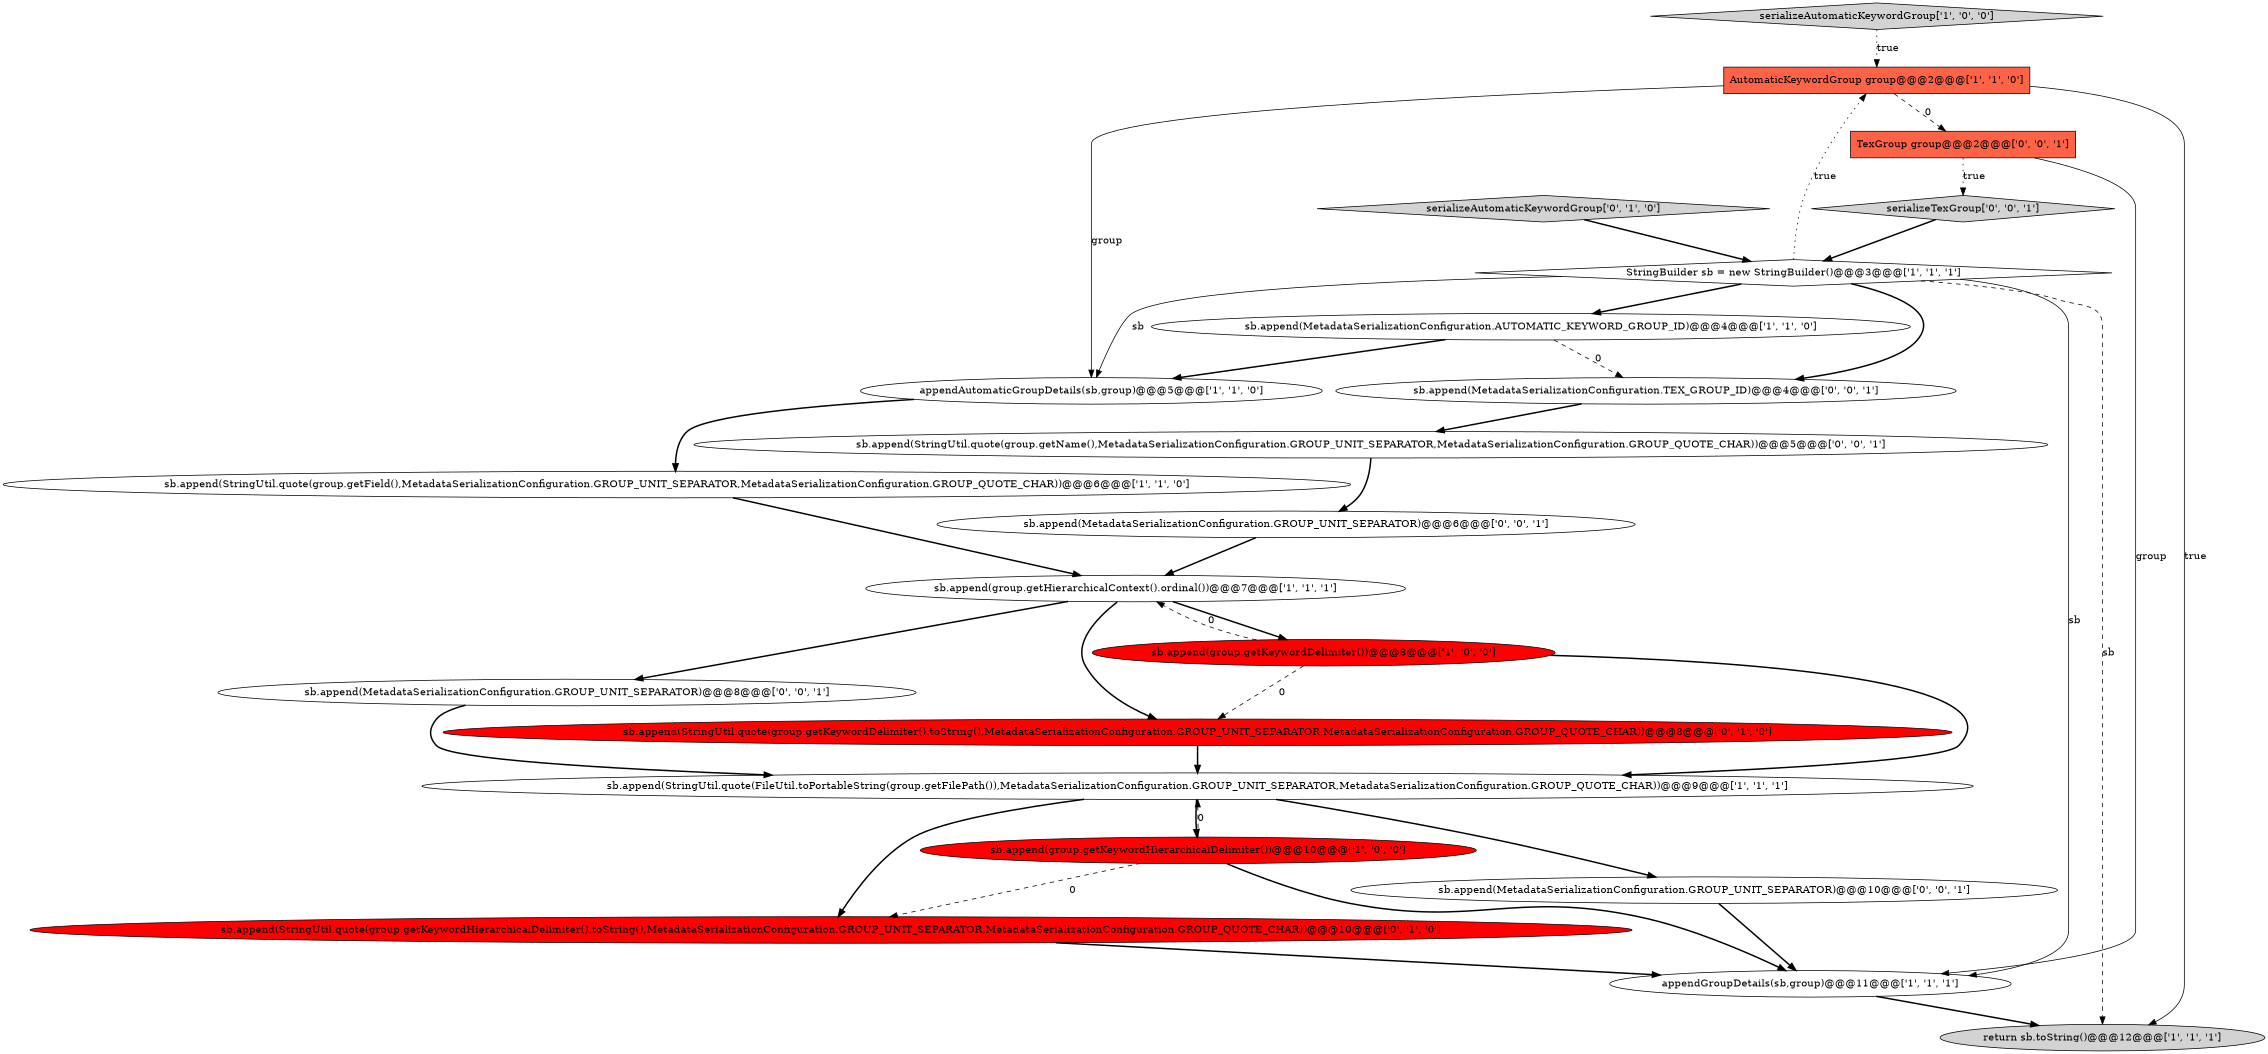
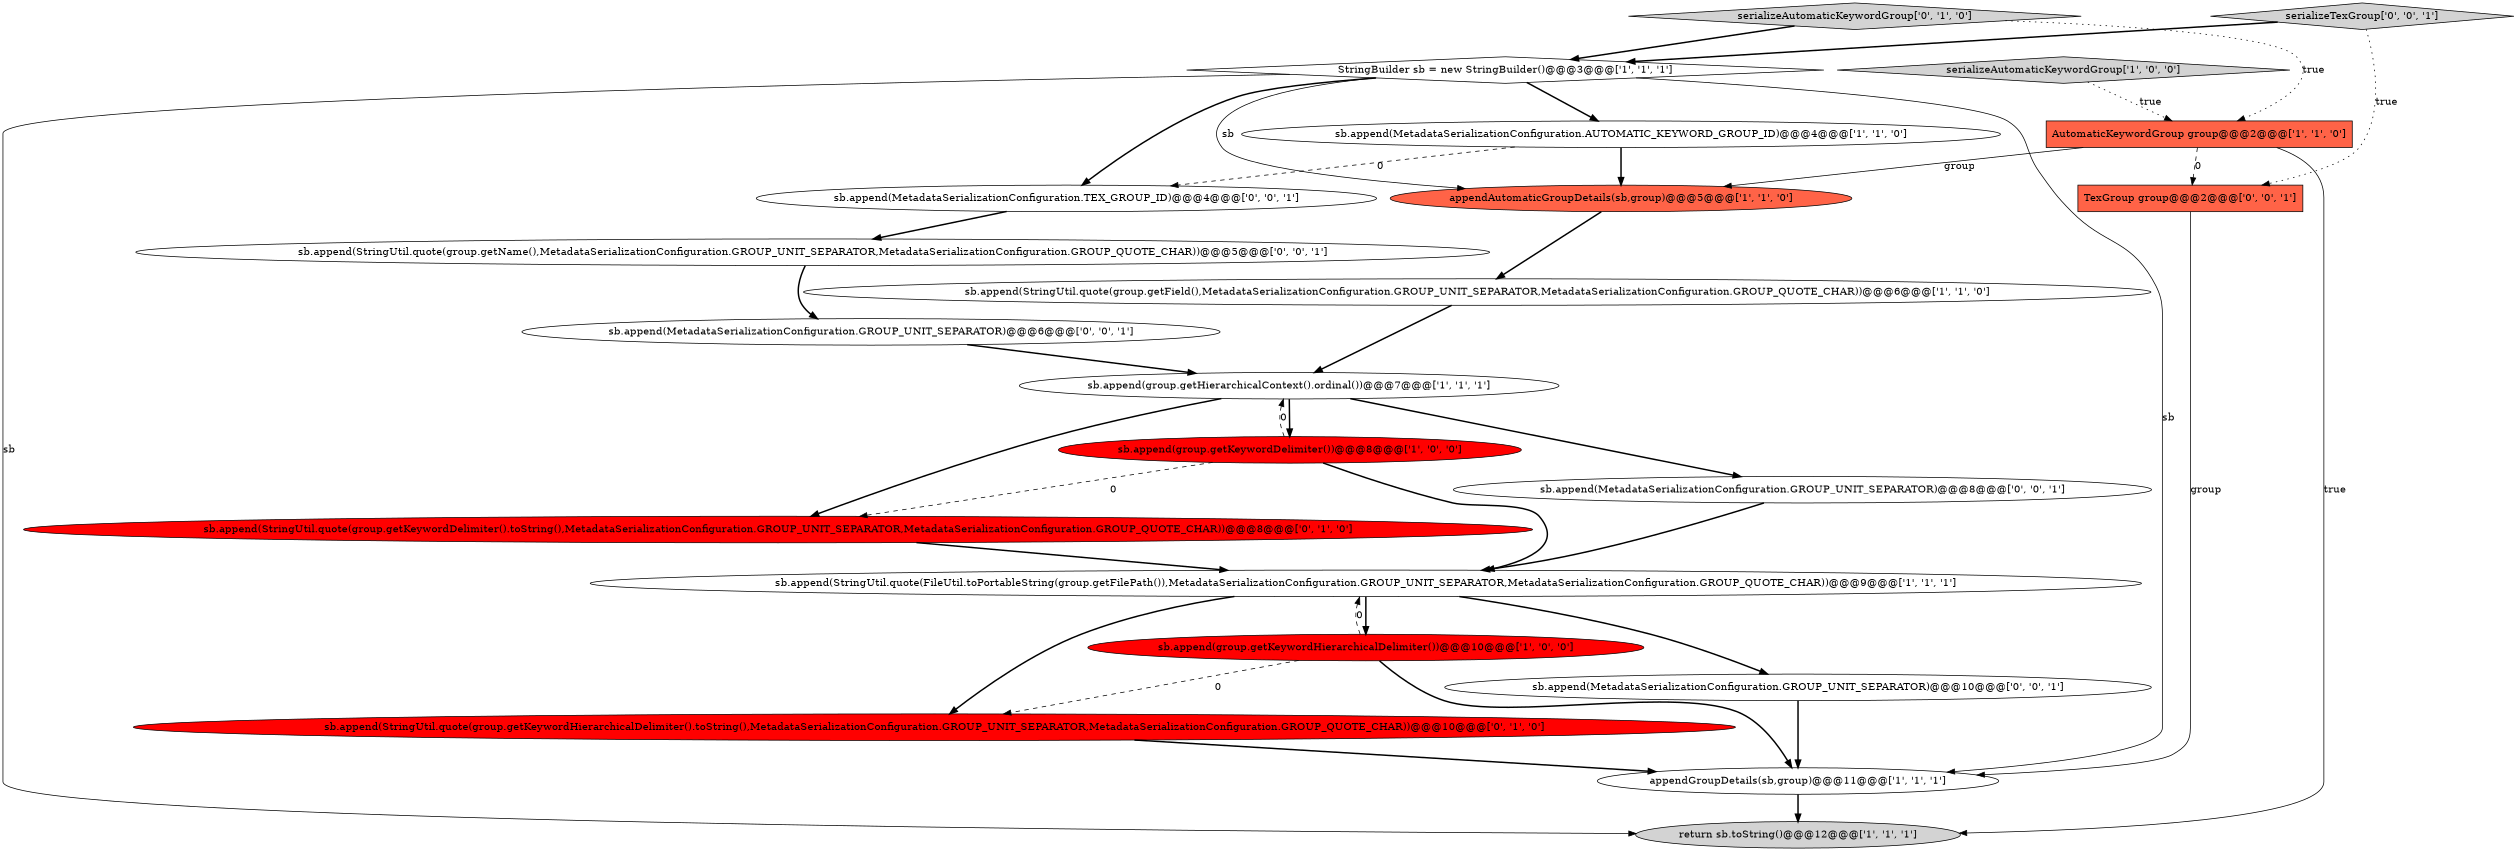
(1963, 173) -> (2365, 137)
(1814, 174) -> (2200, 34)
(1091, 391) -> (1621, 198)
(2102, 573) -> (3, 627)
